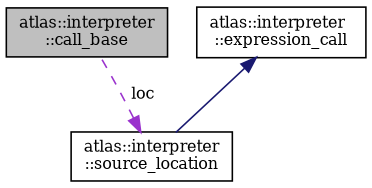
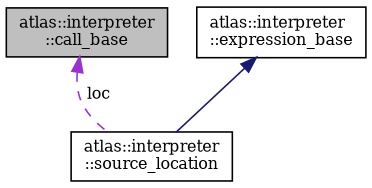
(281, 32) -> (281, 32)
(117, 87) -> (84, 107)
